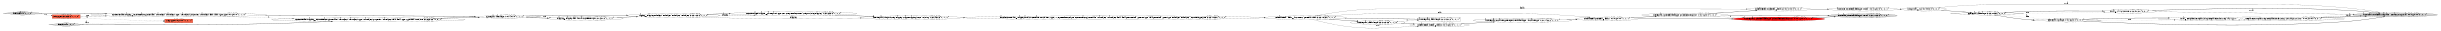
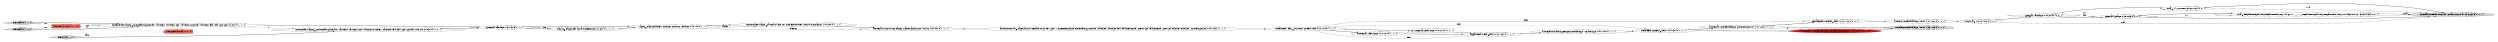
none -> (23, 29)
none -> (1463, 33)
